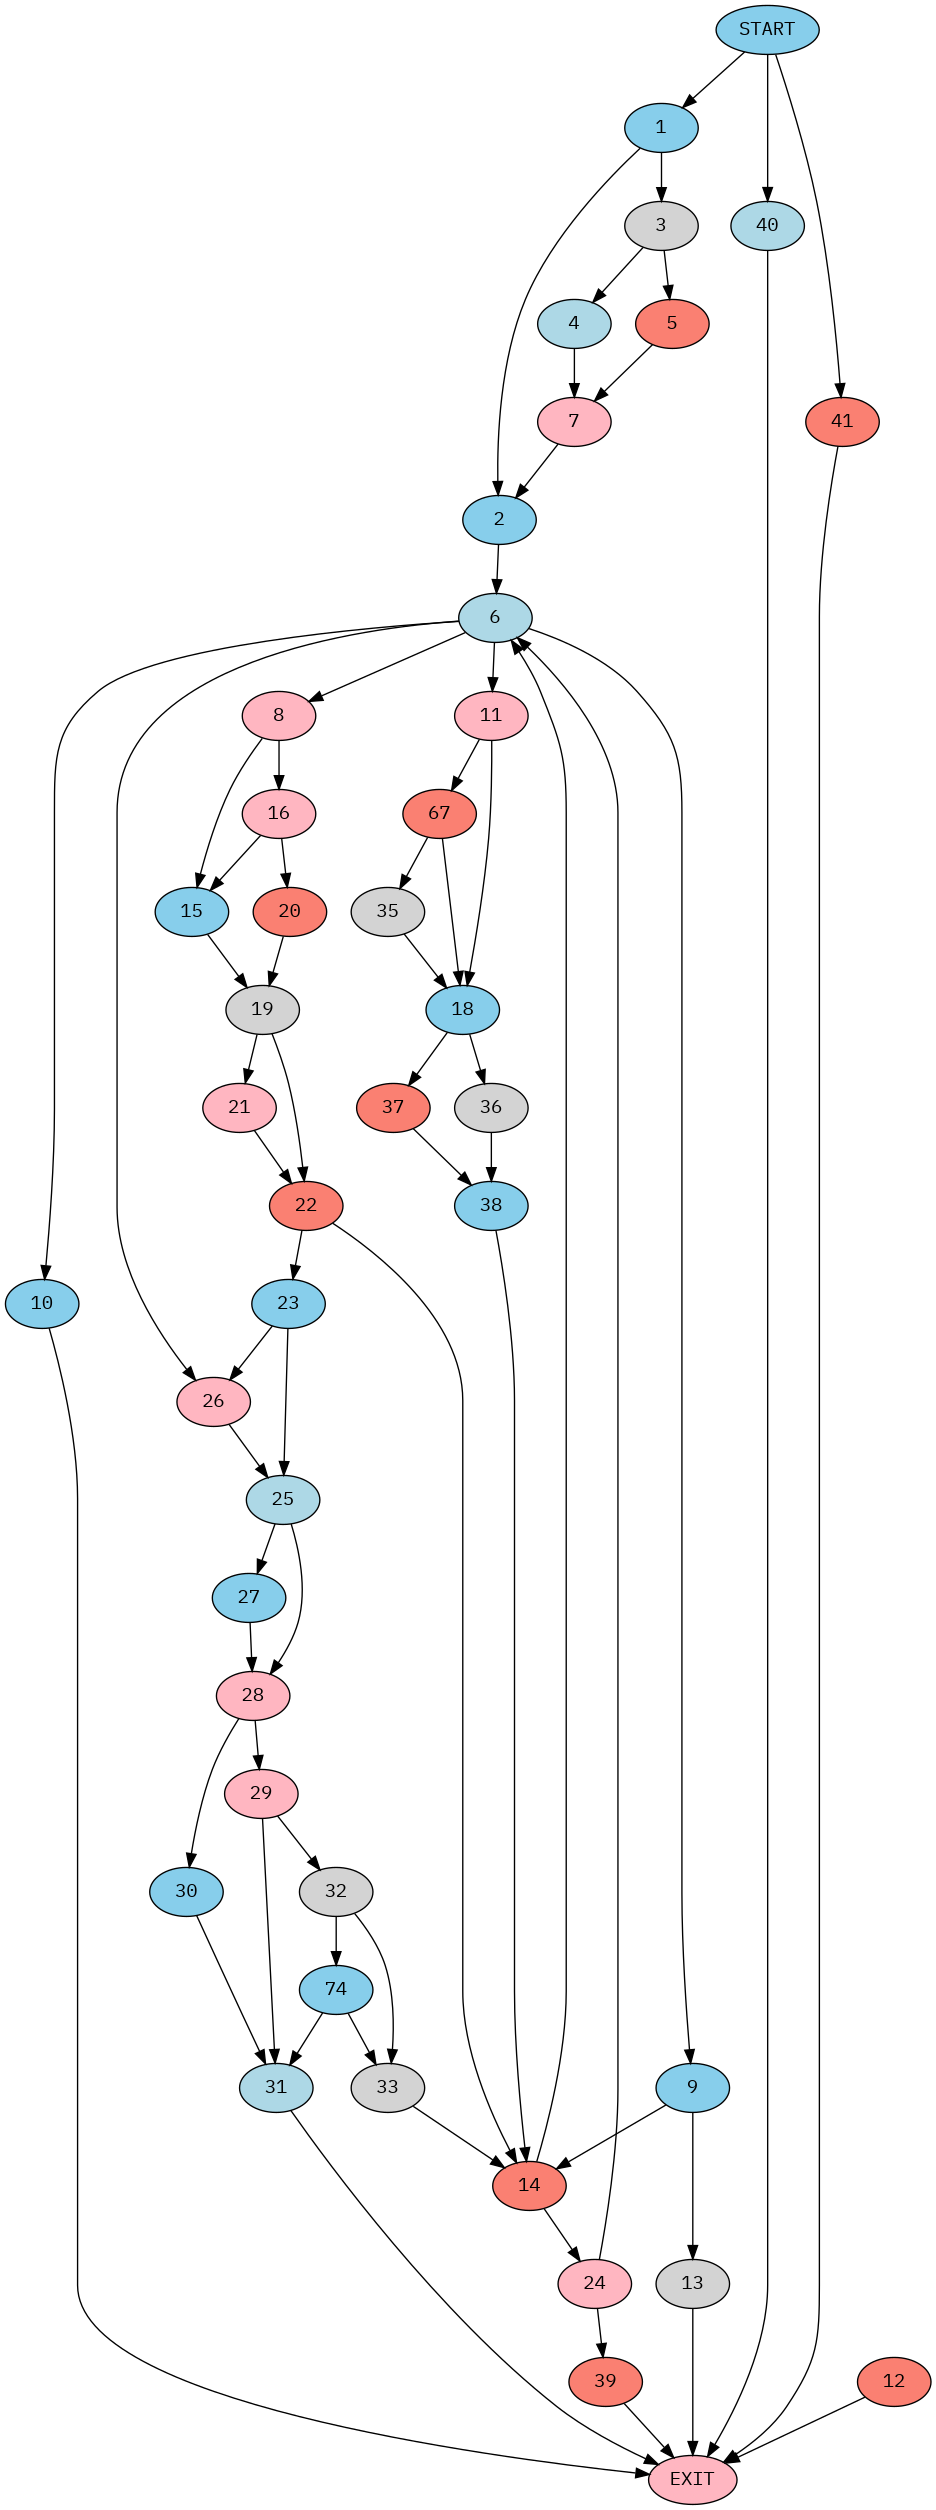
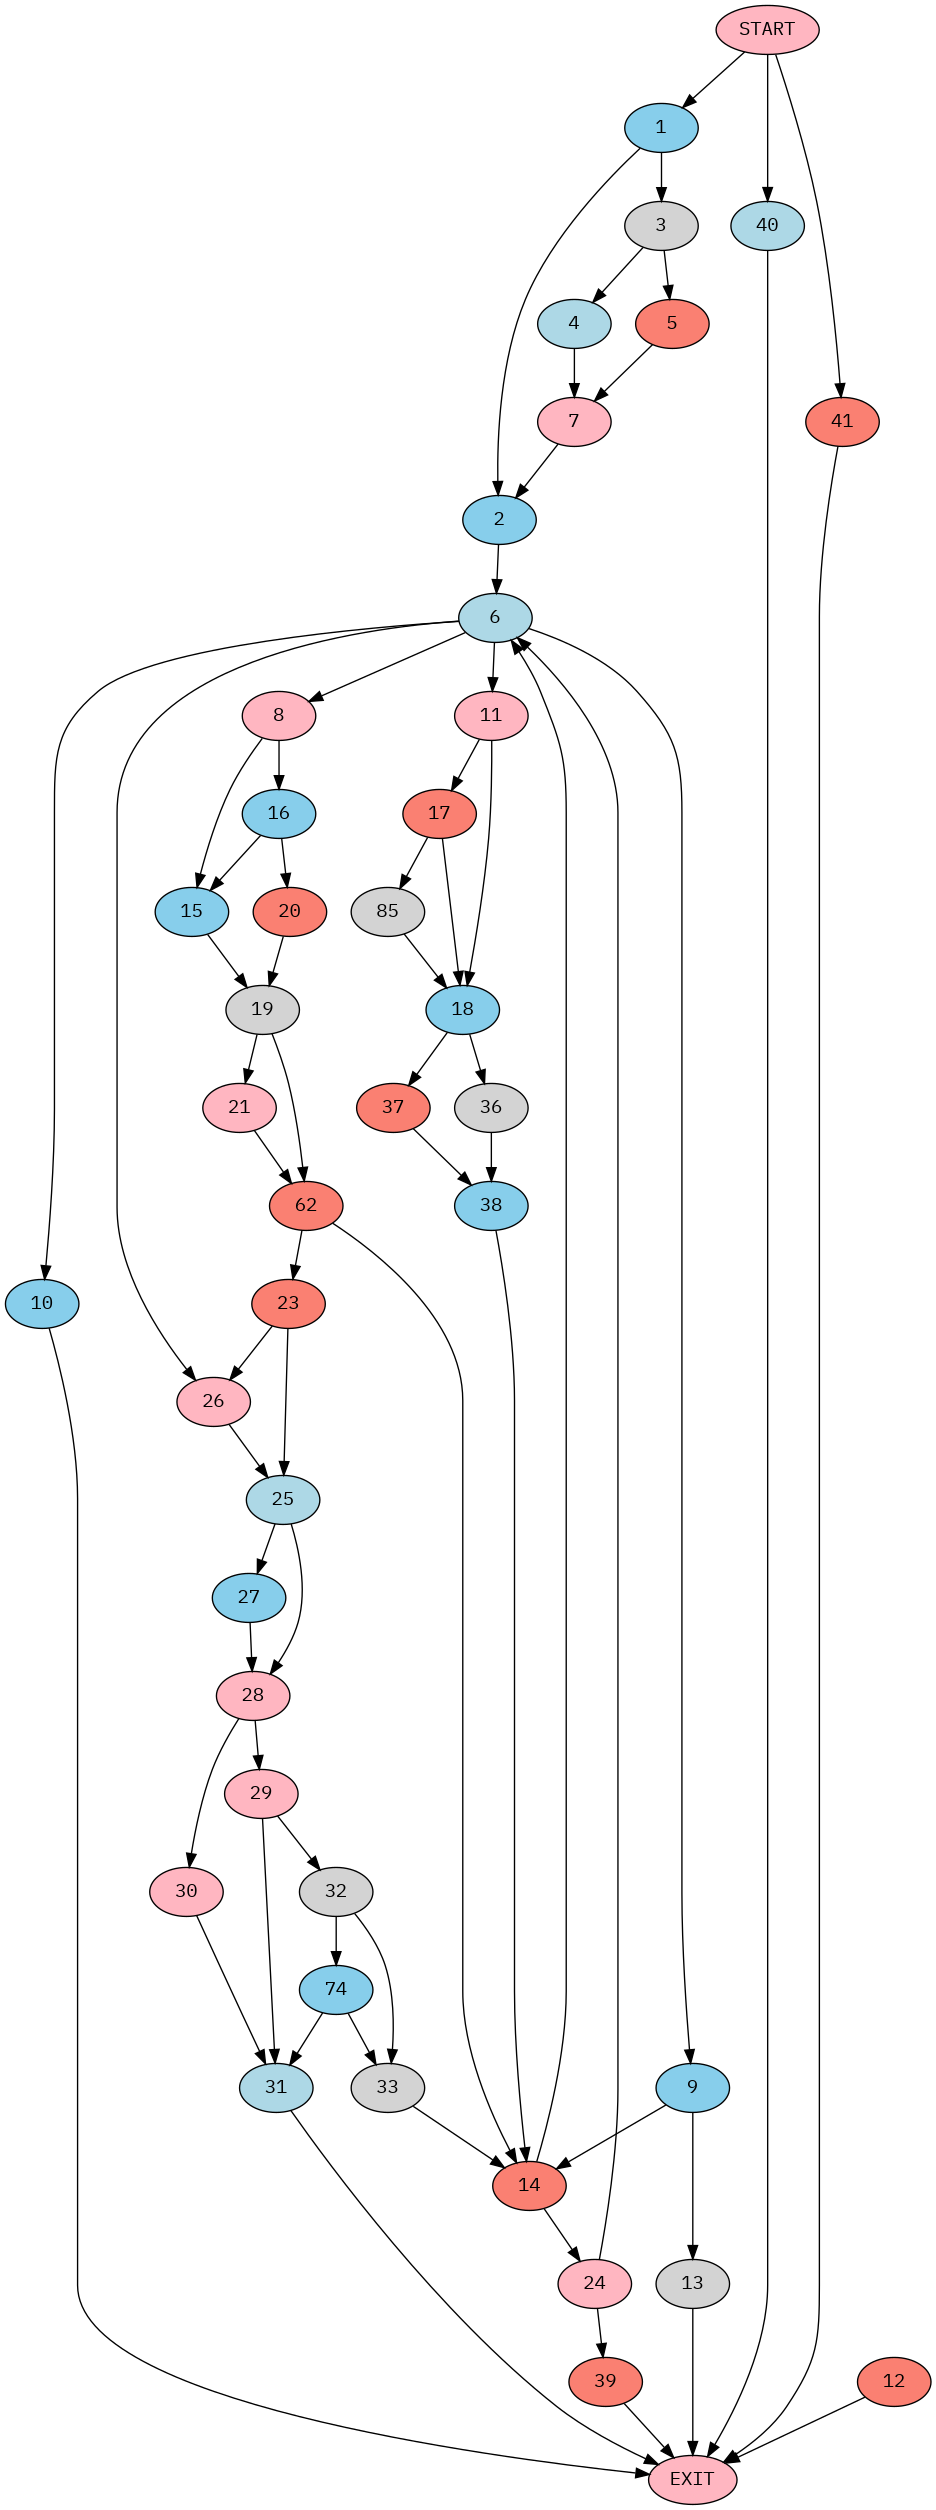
(768, 30) -> (768, 30)
(279, 814) -> (279, 814)
(440, 814) -> (440, 814)
(388, 912) -> (388, 912)
(306, 1206) -> (306, 1206)
(289, 1304) -> (289, 1304)
(186, 1892) -> (186, 1892)
